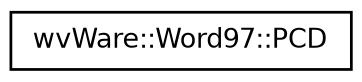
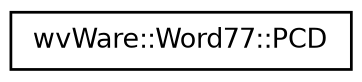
(181, 41) -> (181, 41)
